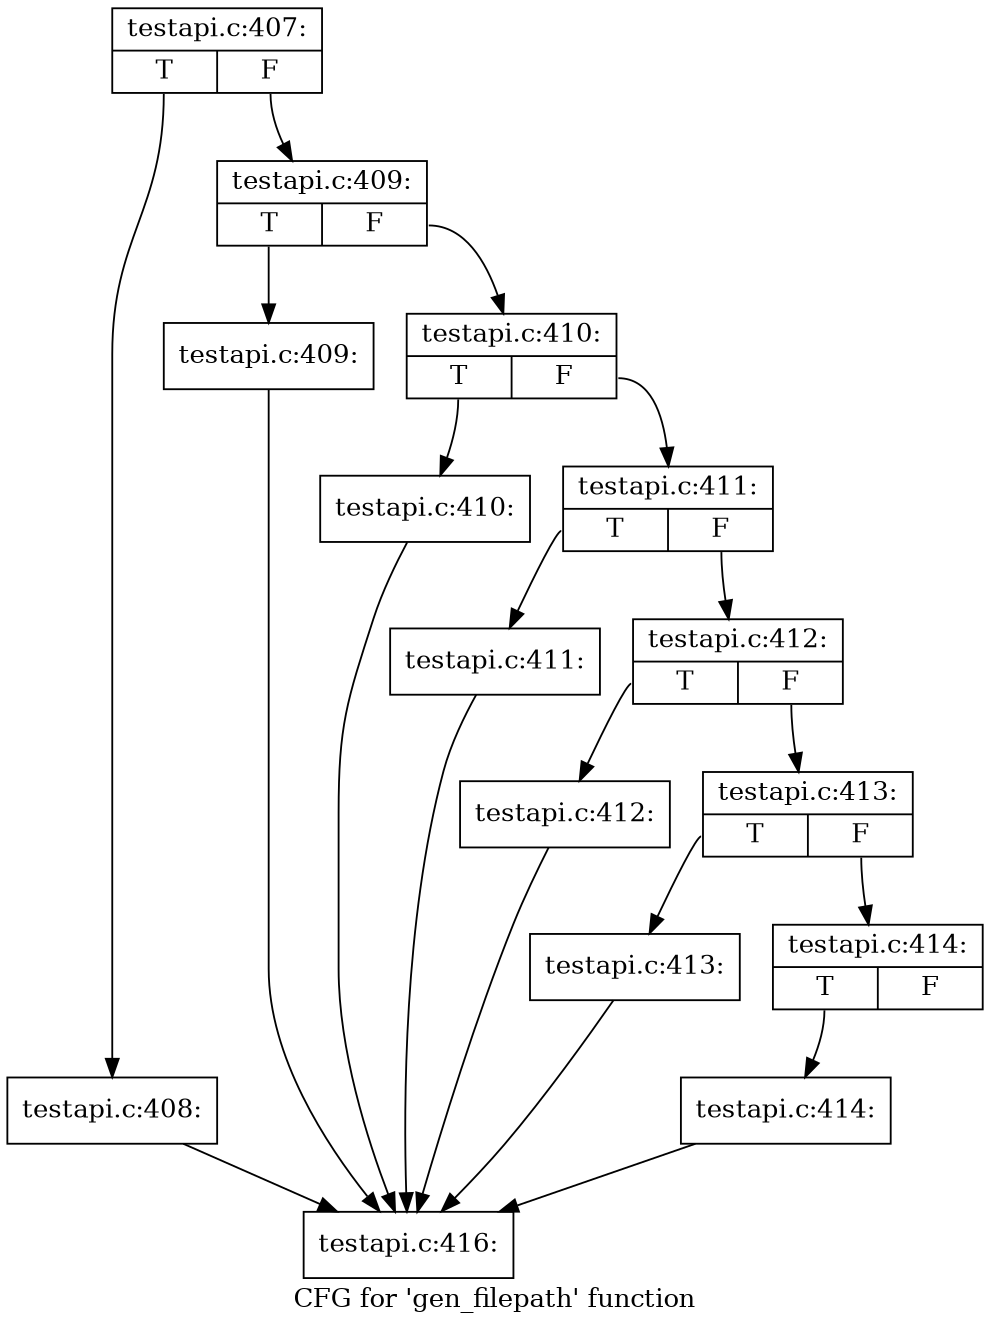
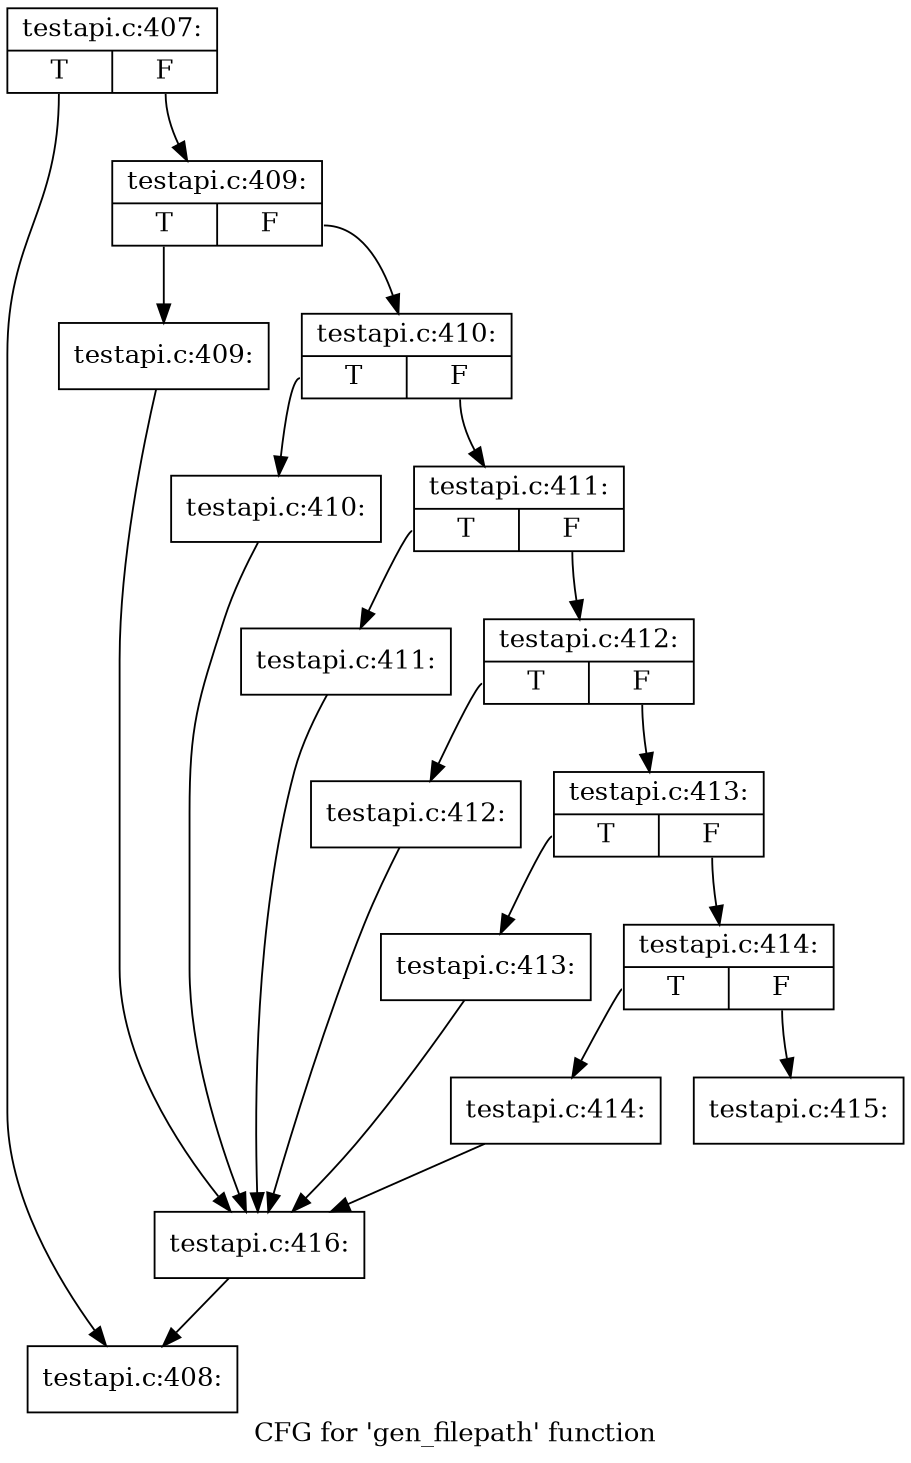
none -> (799, 1111)
(252, 1174) -> (202, 1305)
